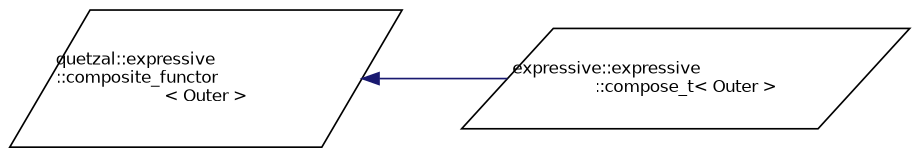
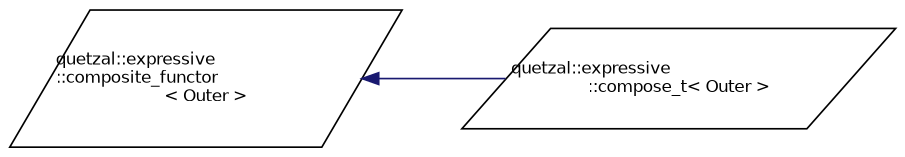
(686, 79) -> (679, 79)
